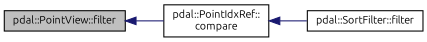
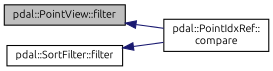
(293, 21) -> (148, 44)
